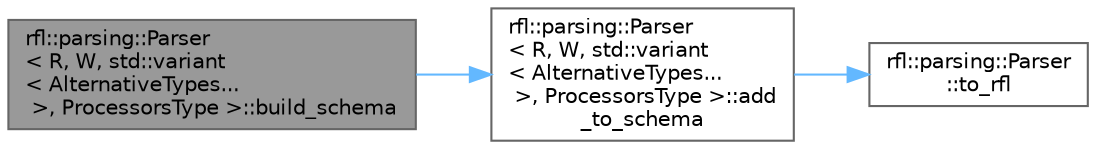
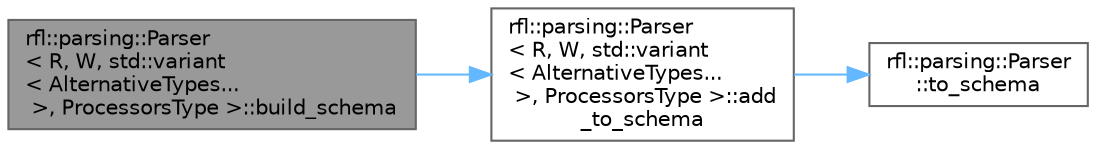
(979, 75) -> (979, 75)
